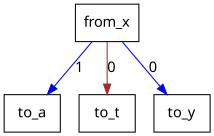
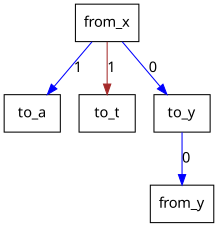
(112, 68) -> (112, 68)
none -> (182, 204)
